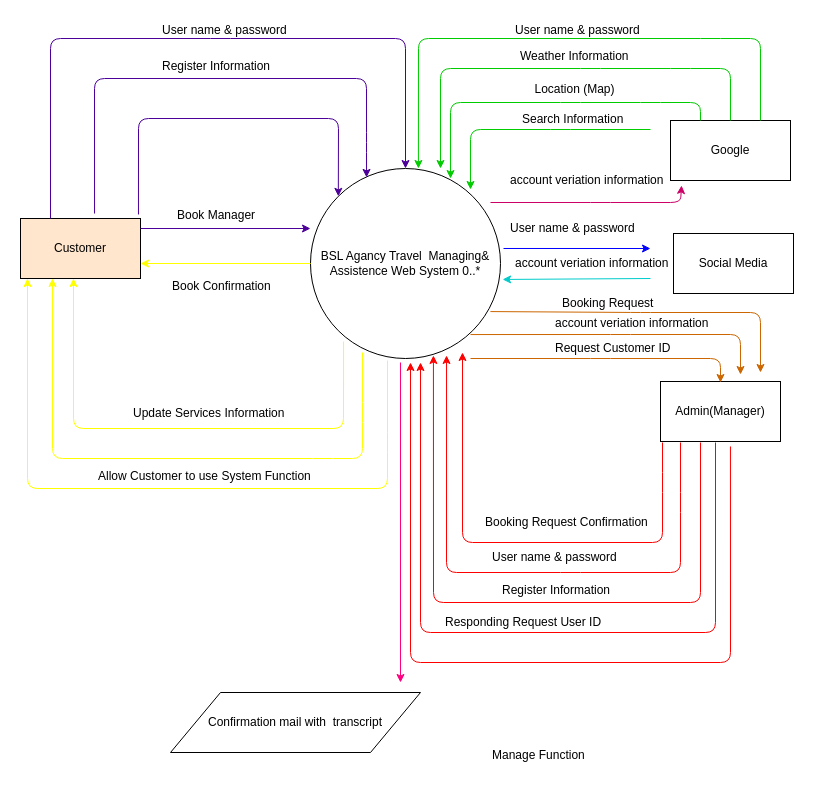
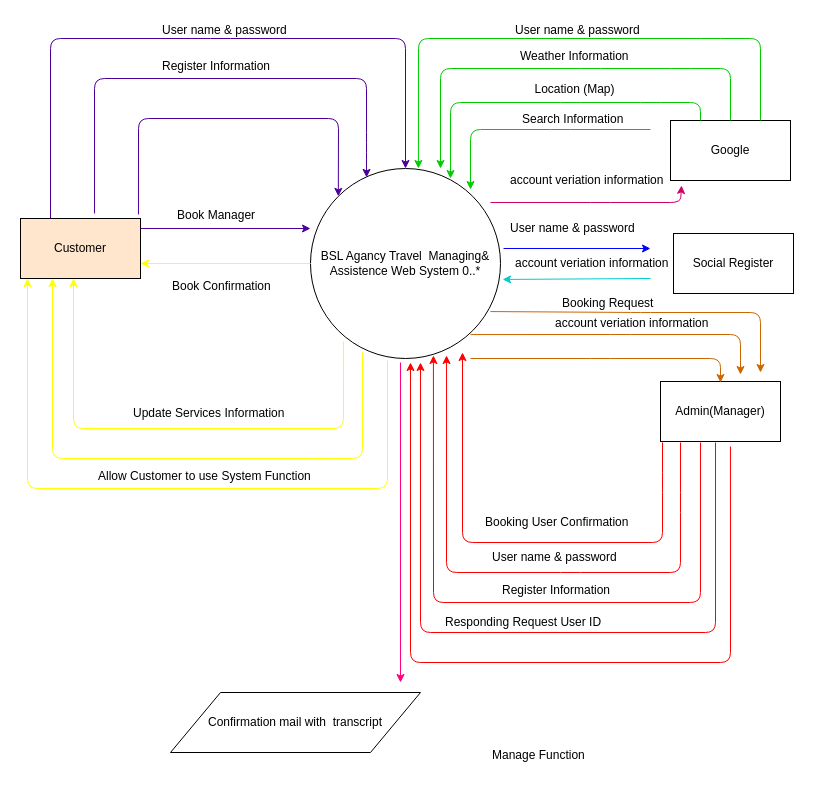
(734, 264) -> (734, 264)
(619, 349) -> none
(572, 523) -> (562, 523)
